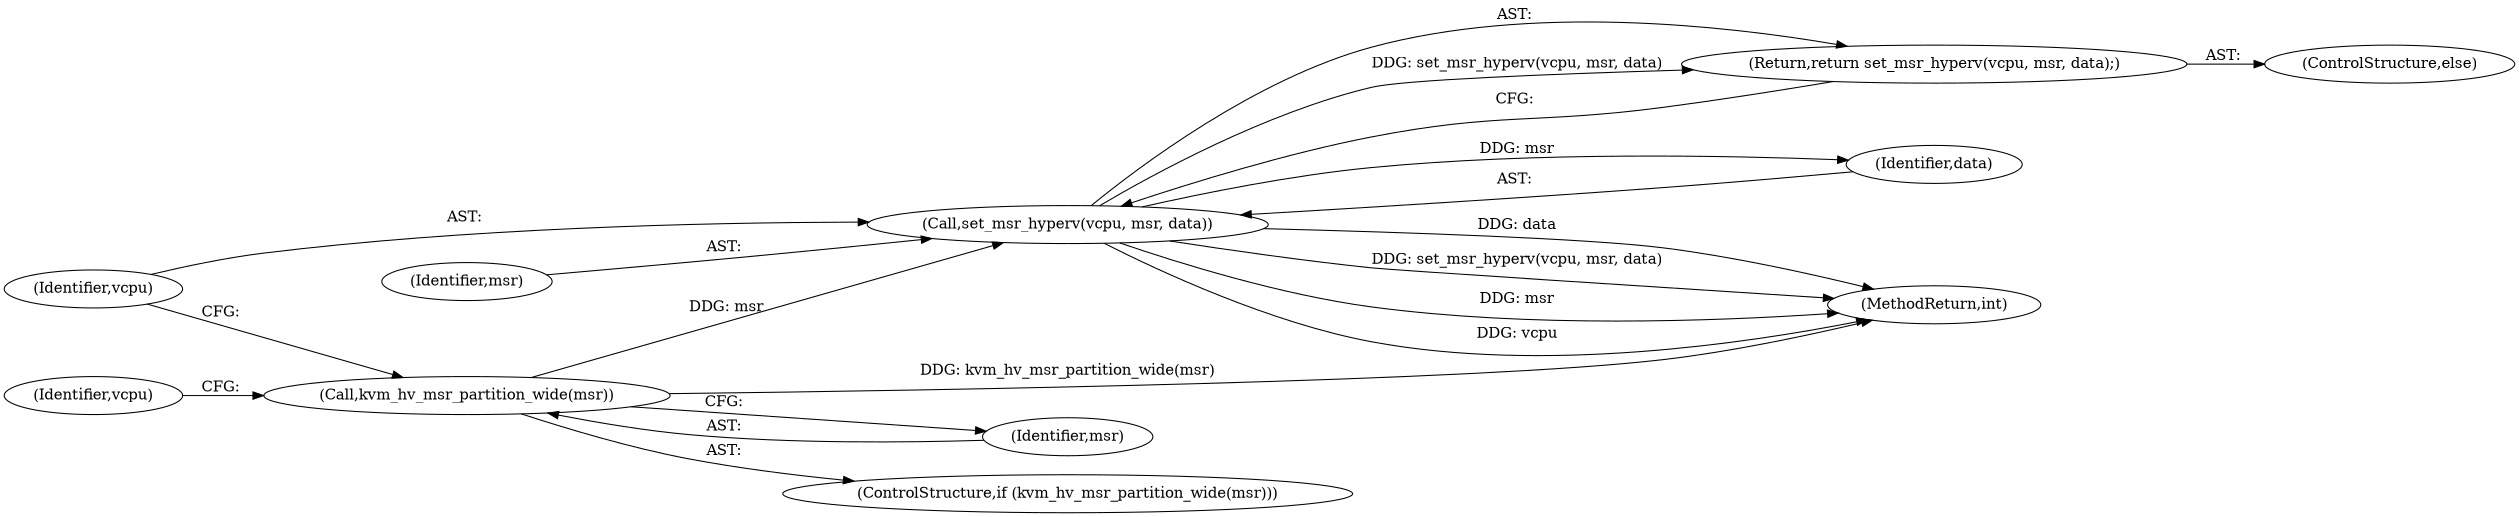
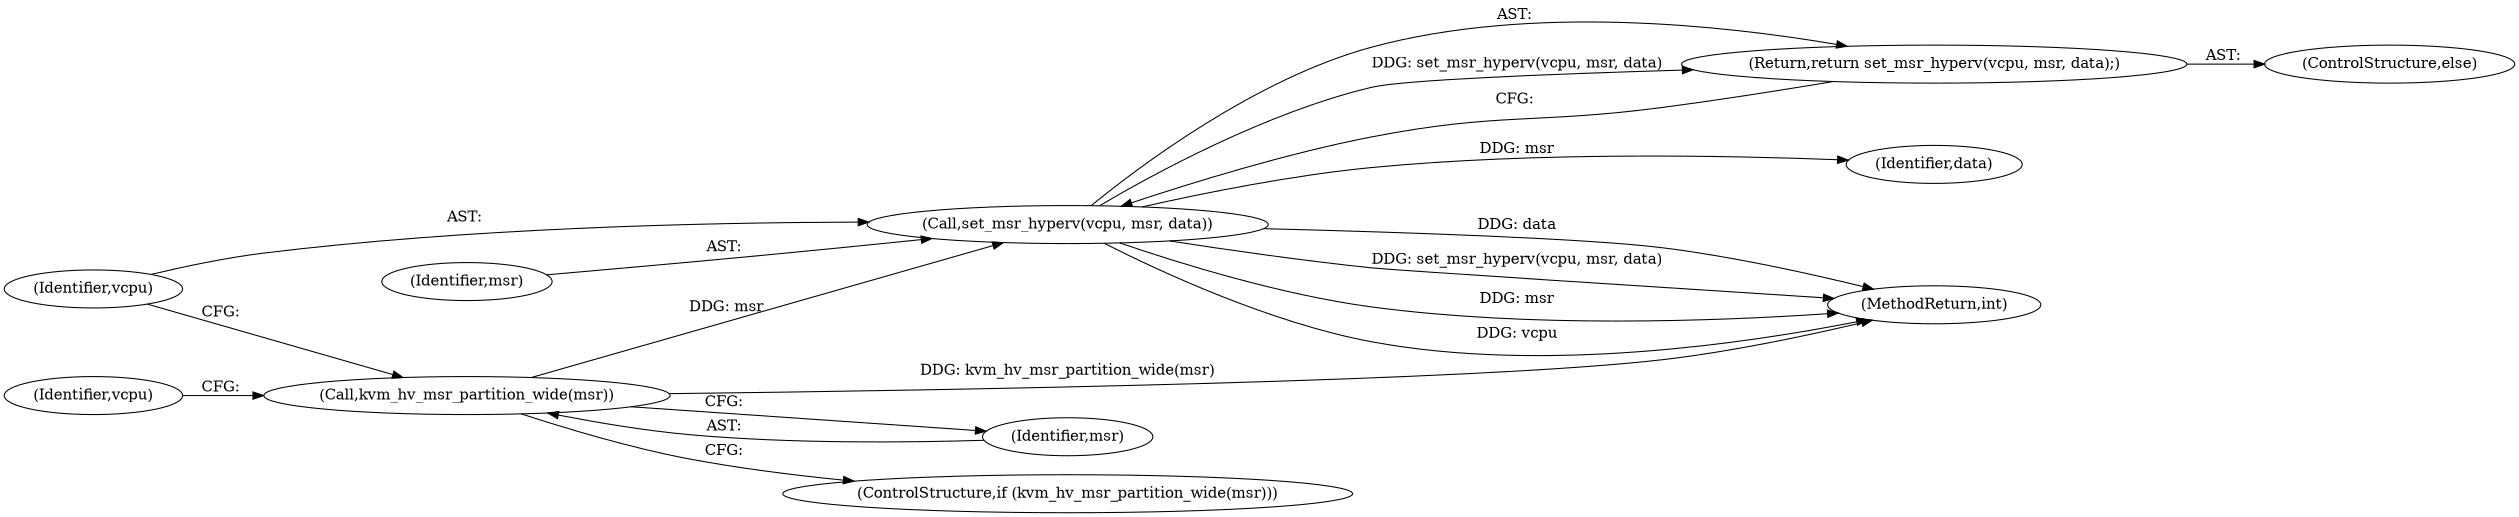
(1552, 195) -> none
(726, 451) -> (726, 451)
